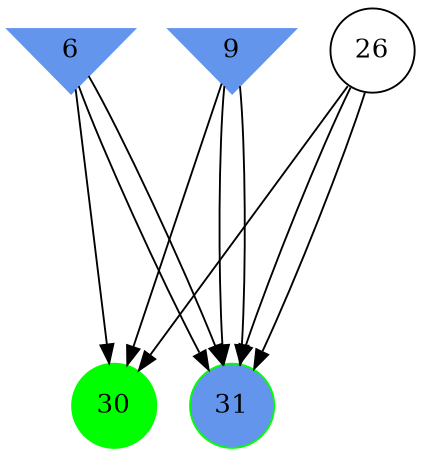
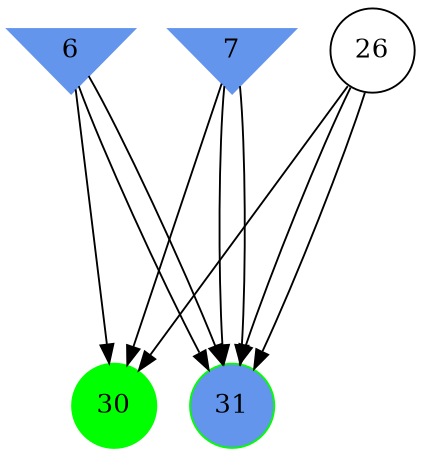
(232, 51) -> (232, 51)
